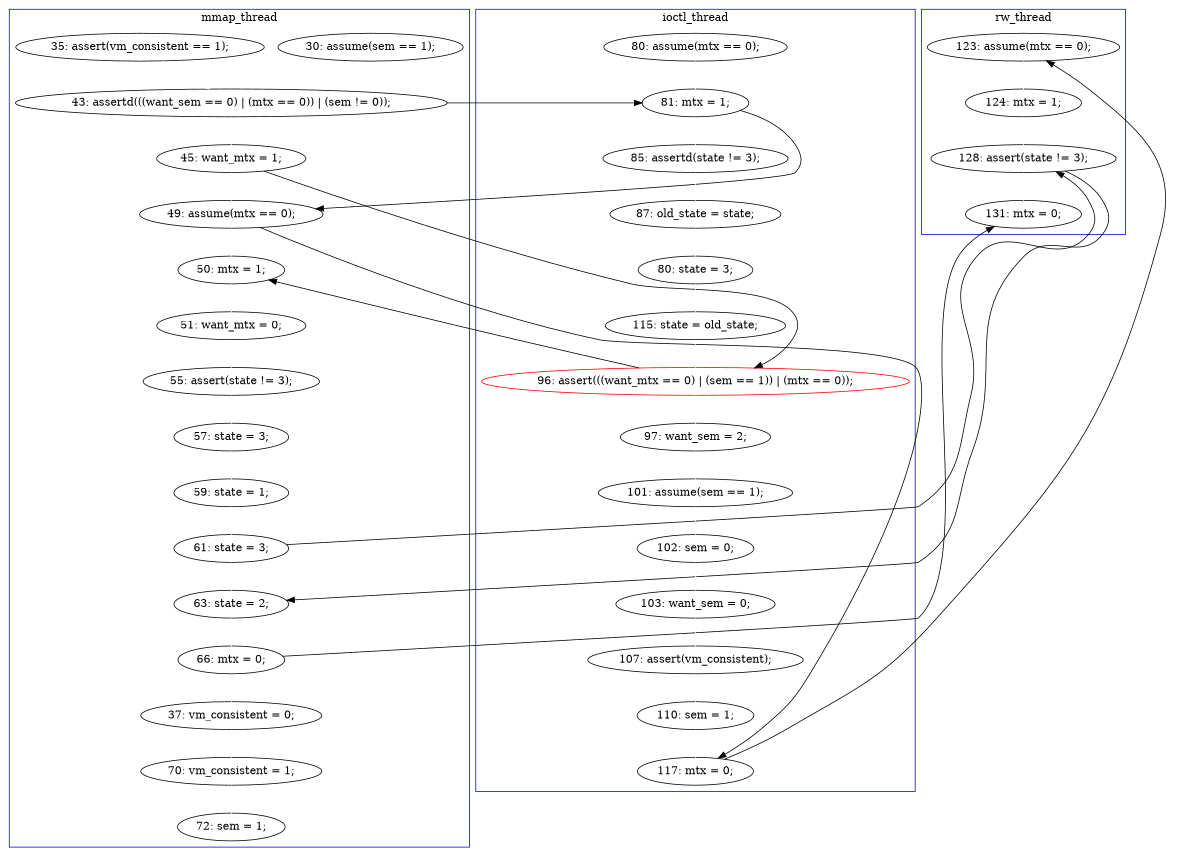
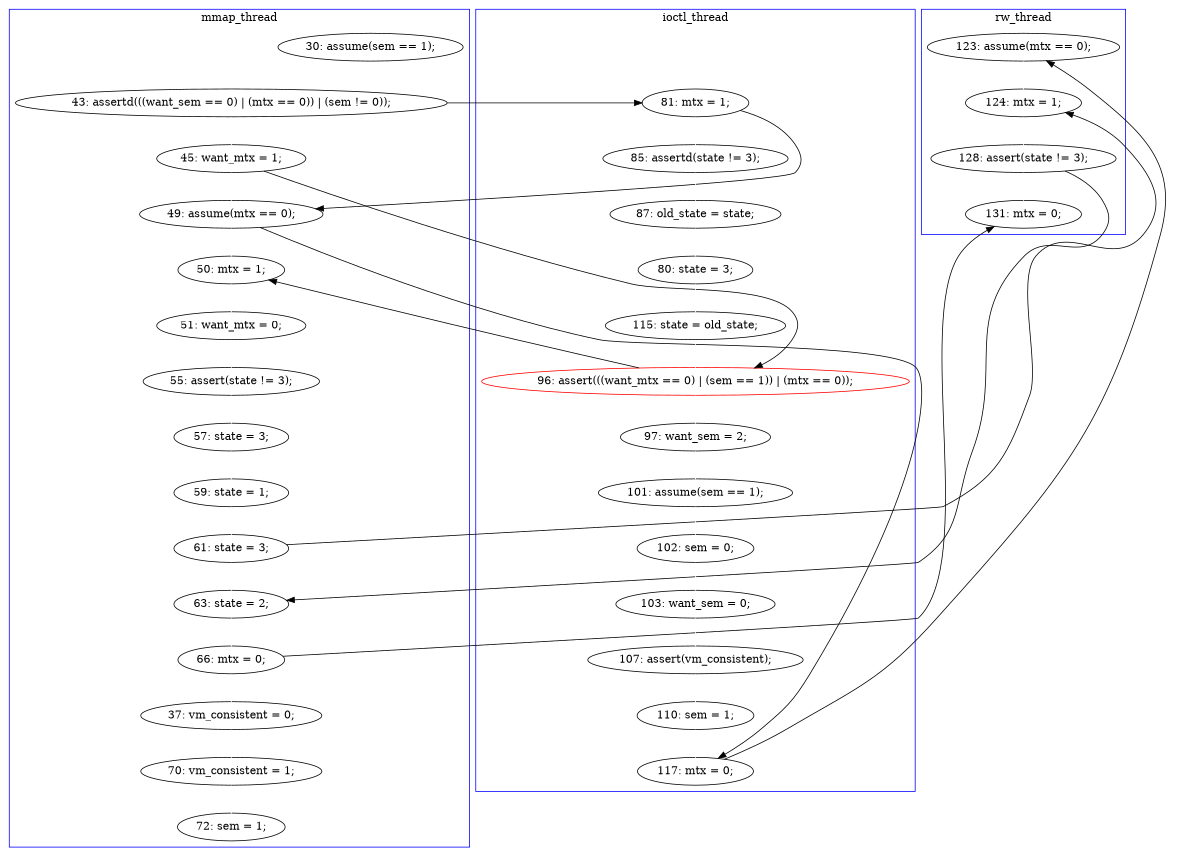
(140, 47) -> none
(695, 47) -> none
(835, 513) -> (866, 512)
